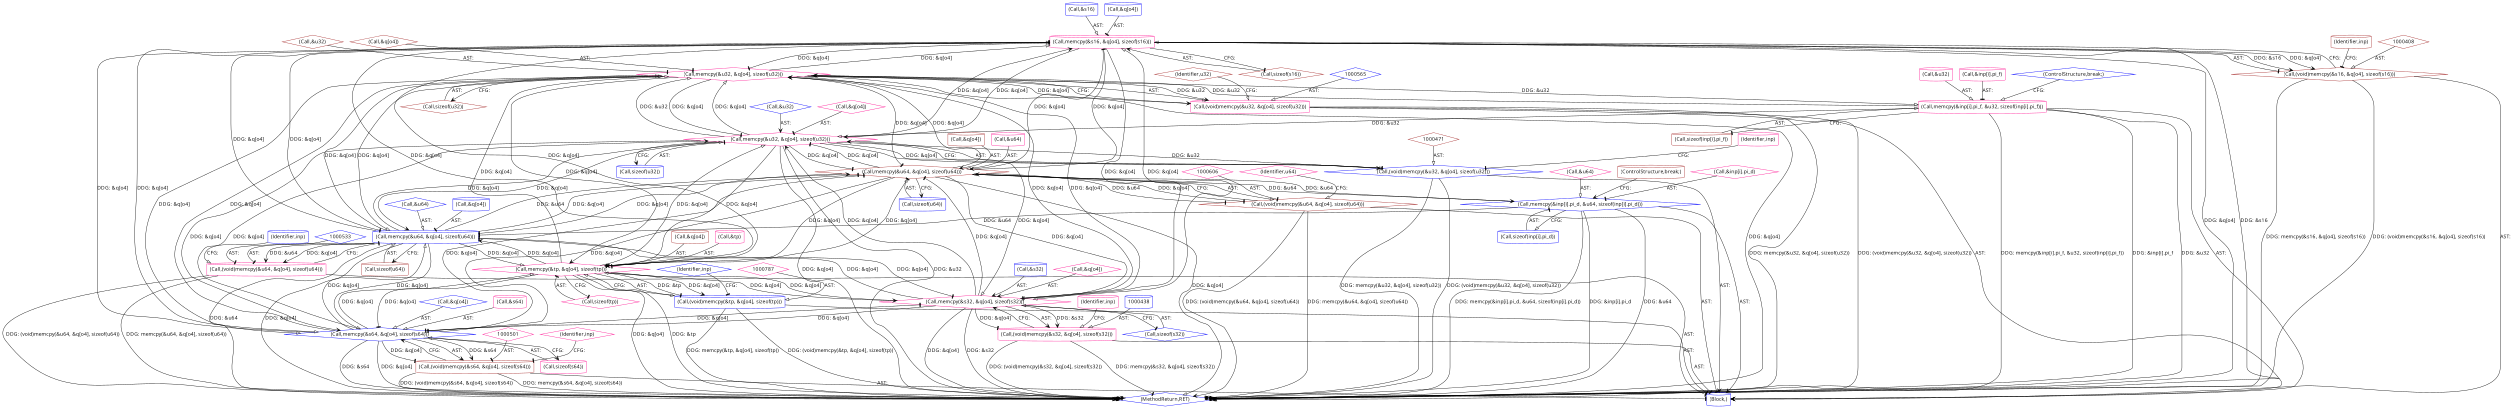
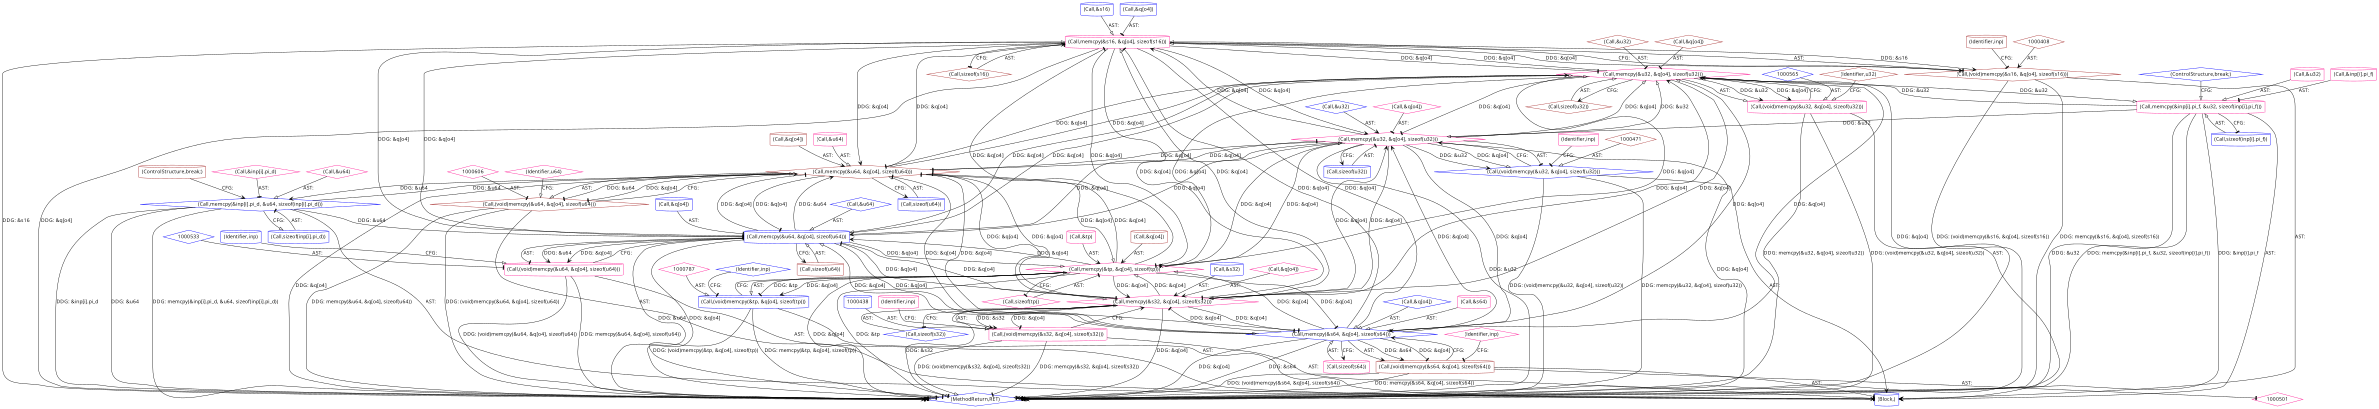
(2375, 56) -> (2027, 56)
(1701, 139) -> (2241, 139)
(502, 351) -> (1875, 382)
